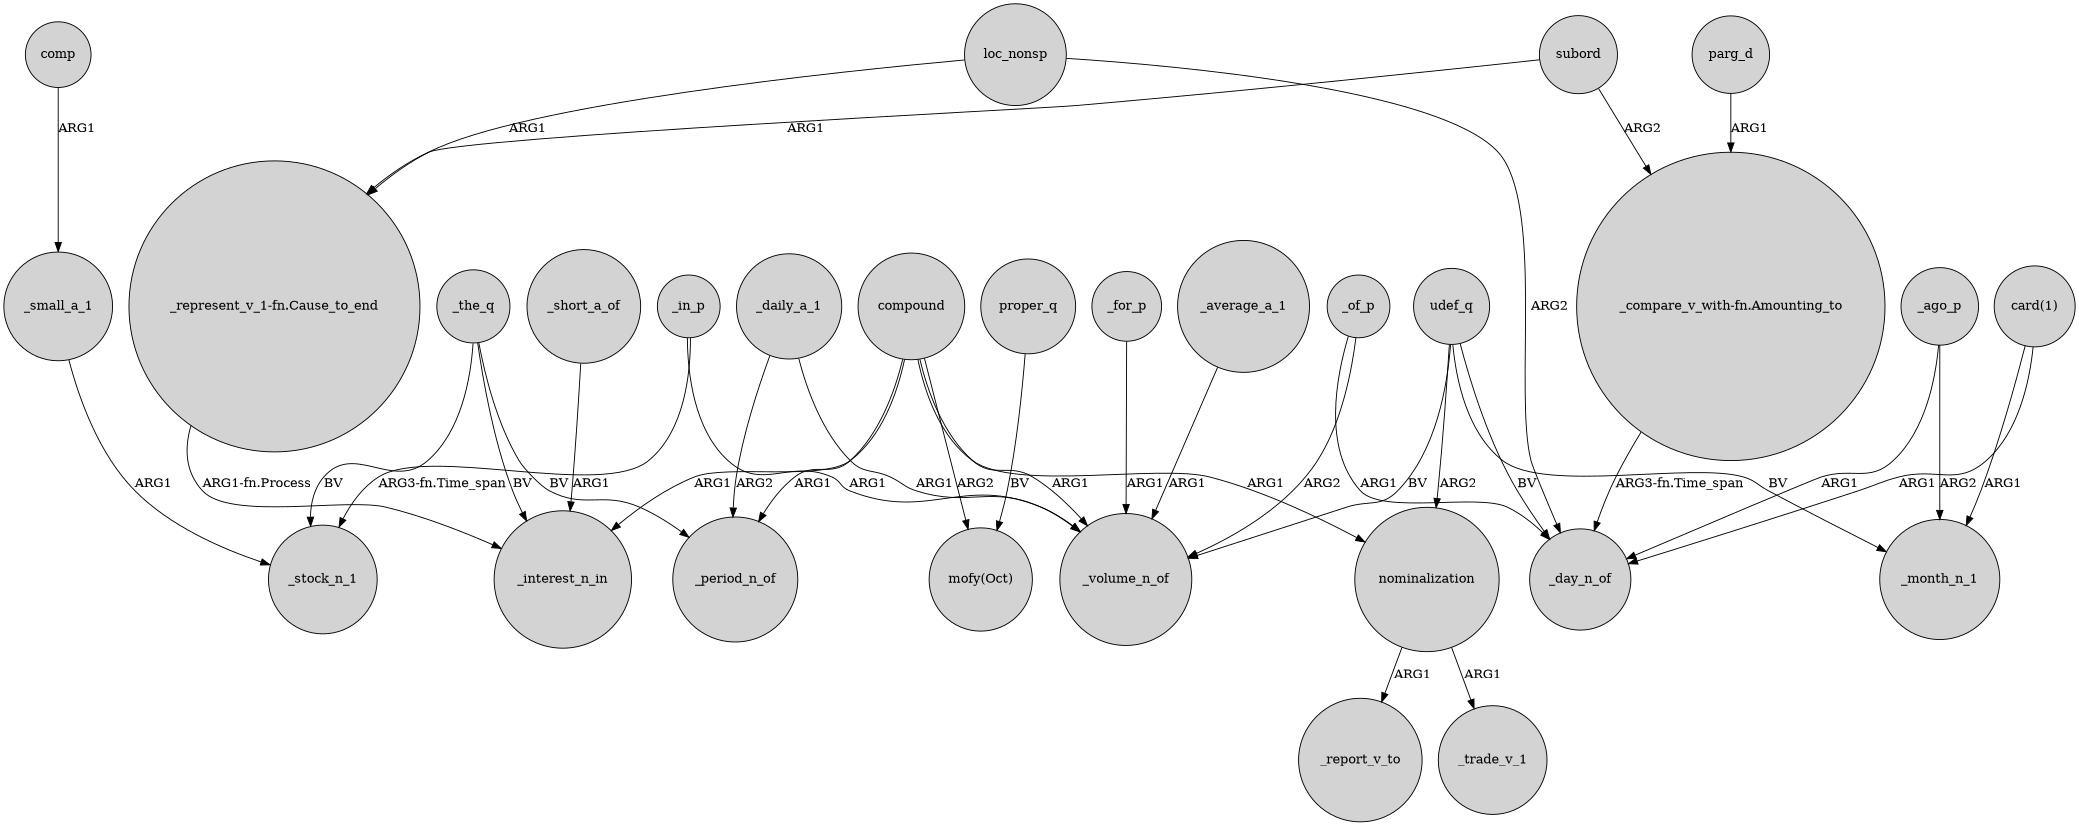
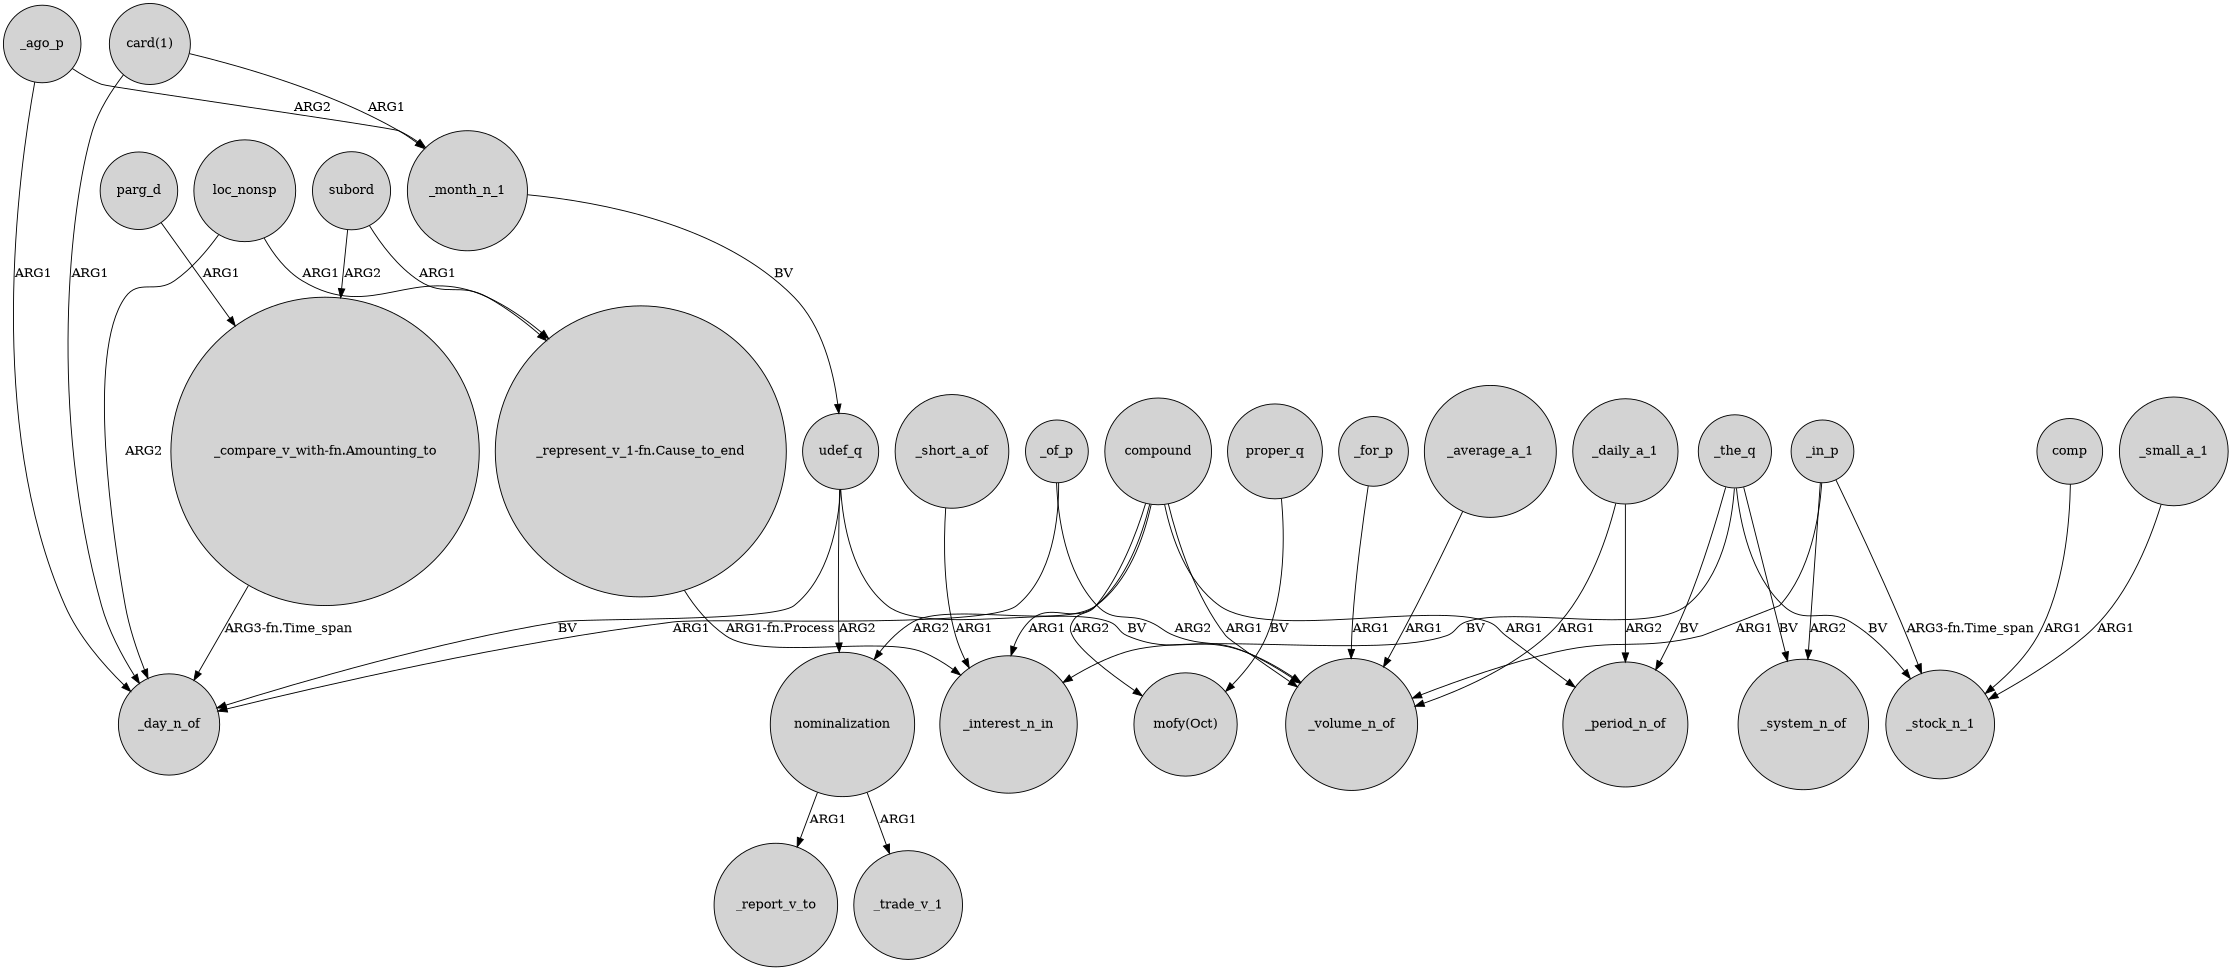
(58, 165) -> (2055, 595)
(1633, 475) -> (724, 247)
(1266, 484) -> (931, 629)
none -> (1803, 724)
